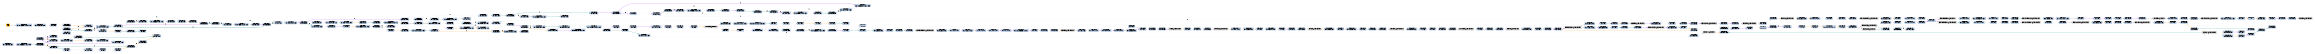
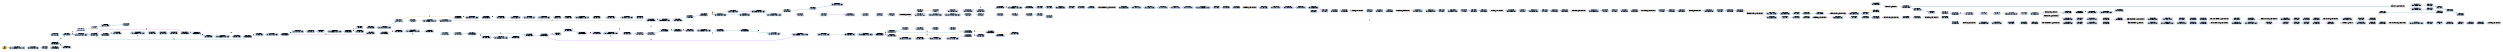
none -> (2106, 12)
none -> (501, 17)
none -> (824, 34)
